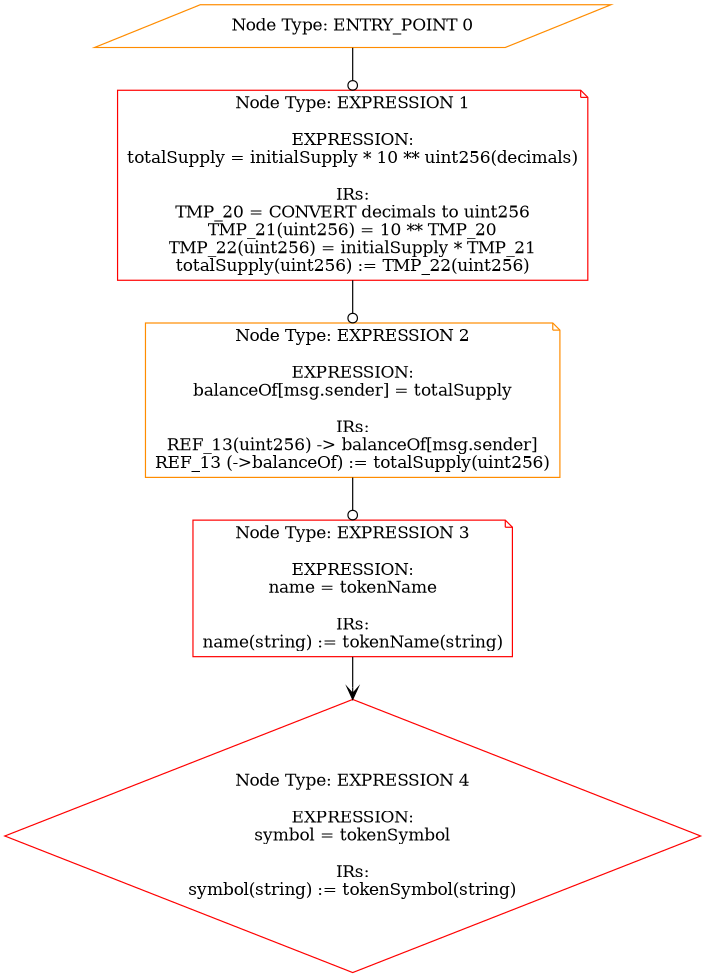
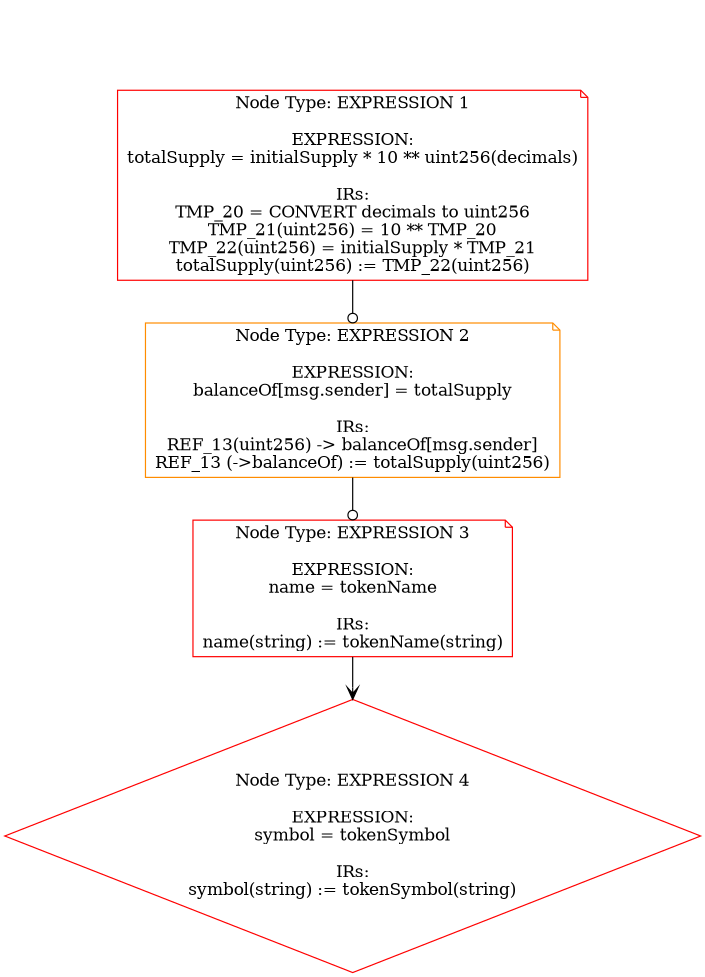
(353, 26) -> none
